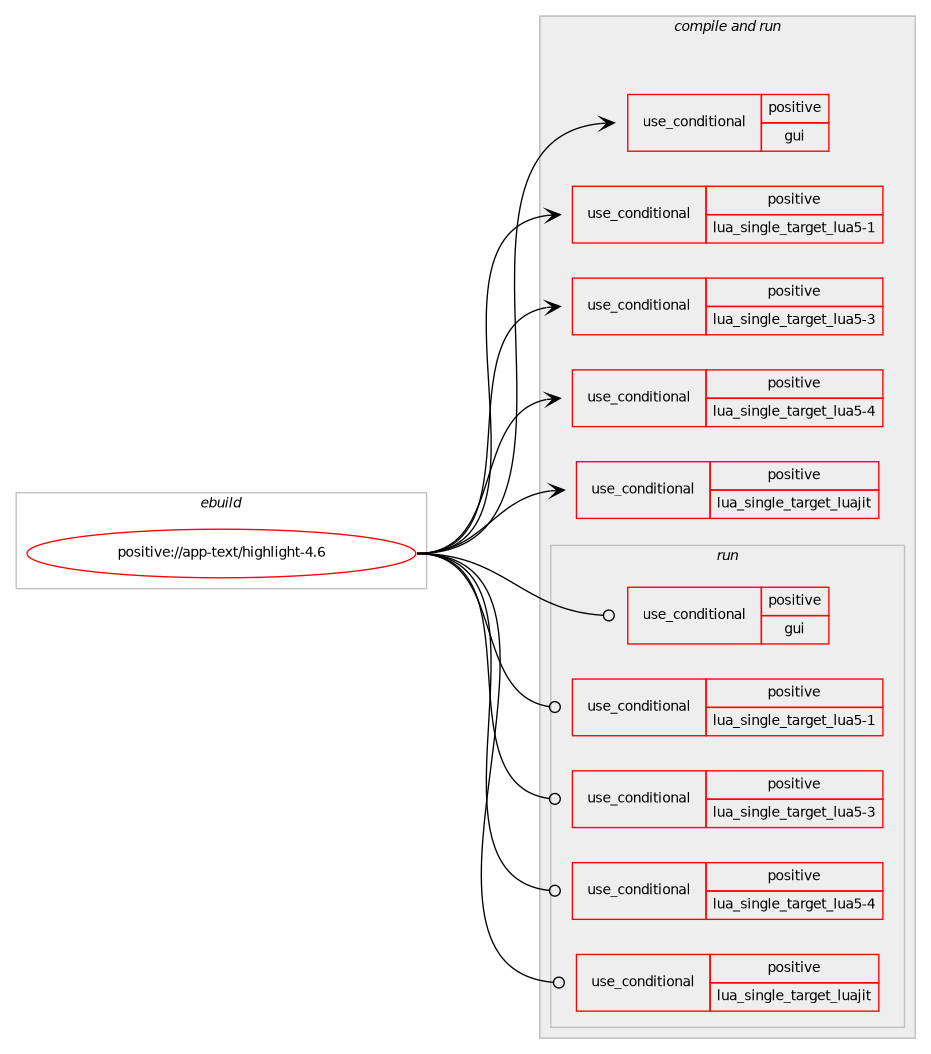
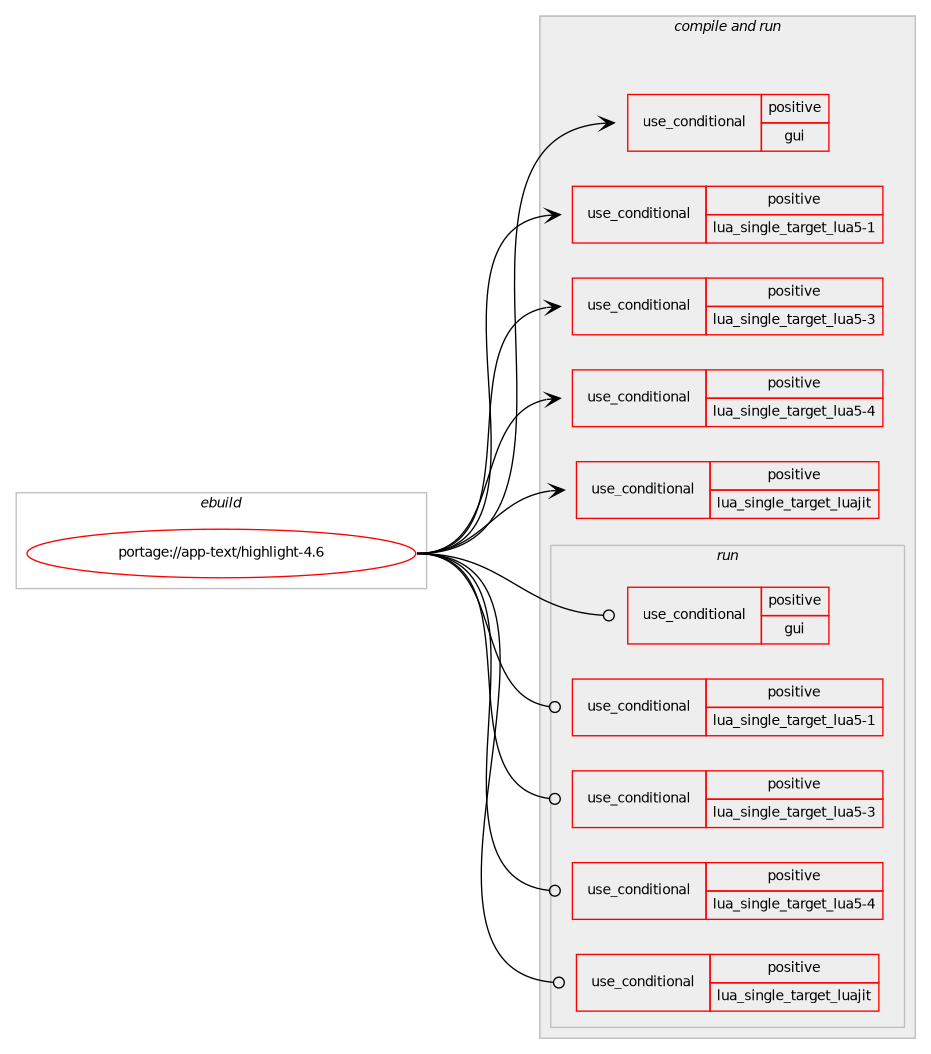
(221, 554) -> (221, 554)
